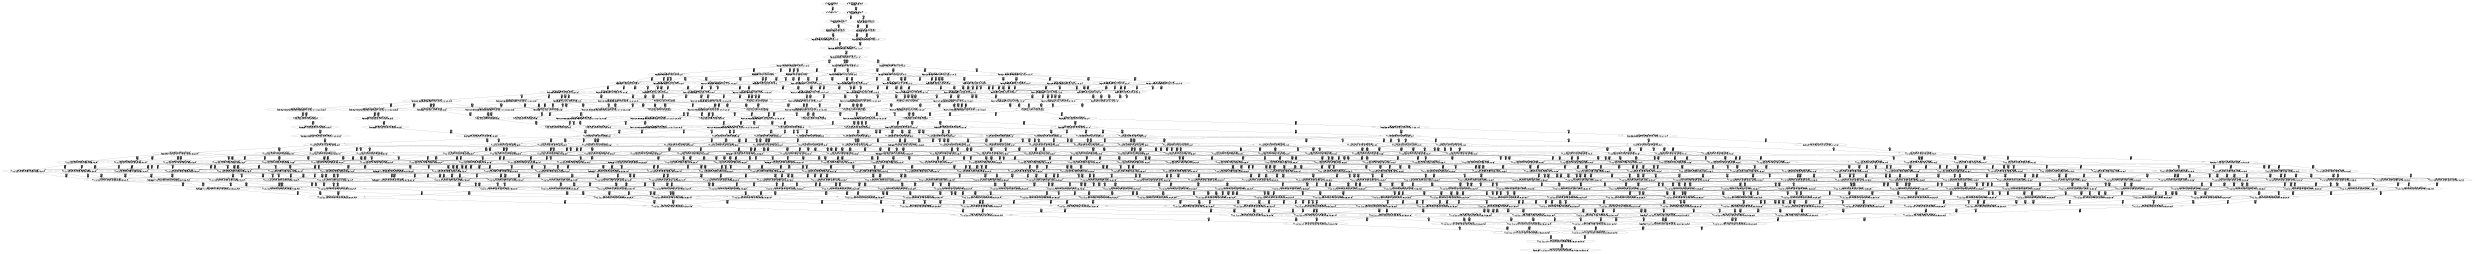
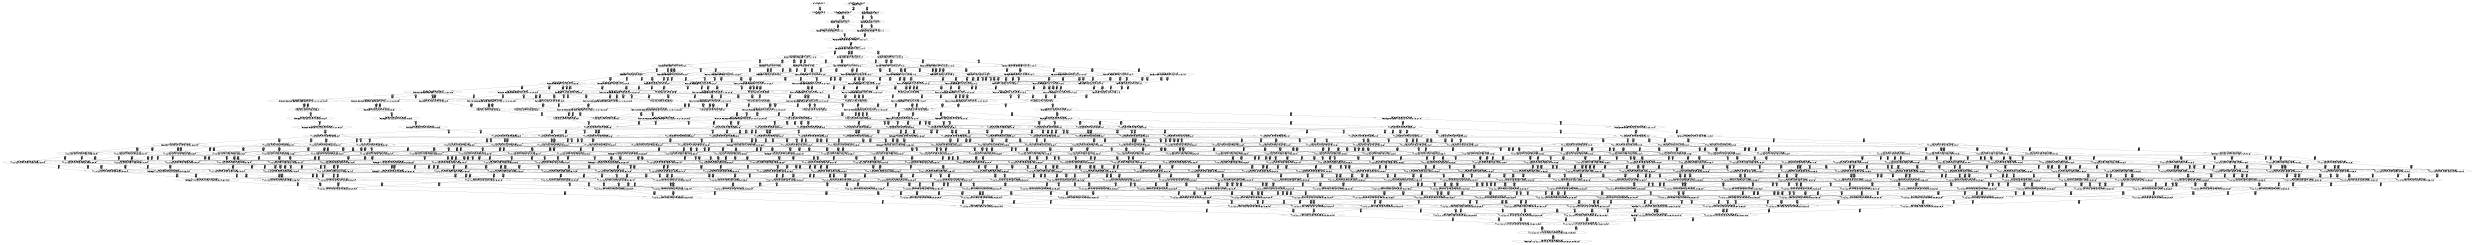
(855, 4) -> none
(832, 8) -> (819, 8)
